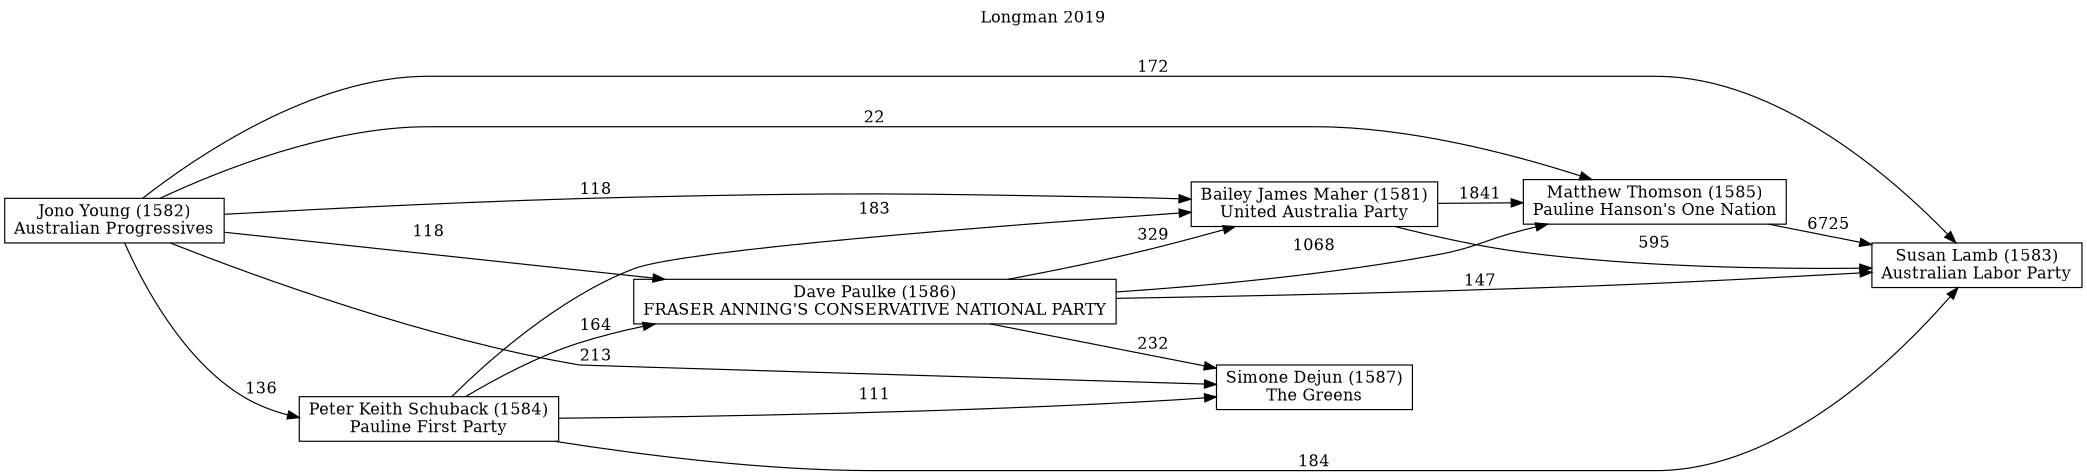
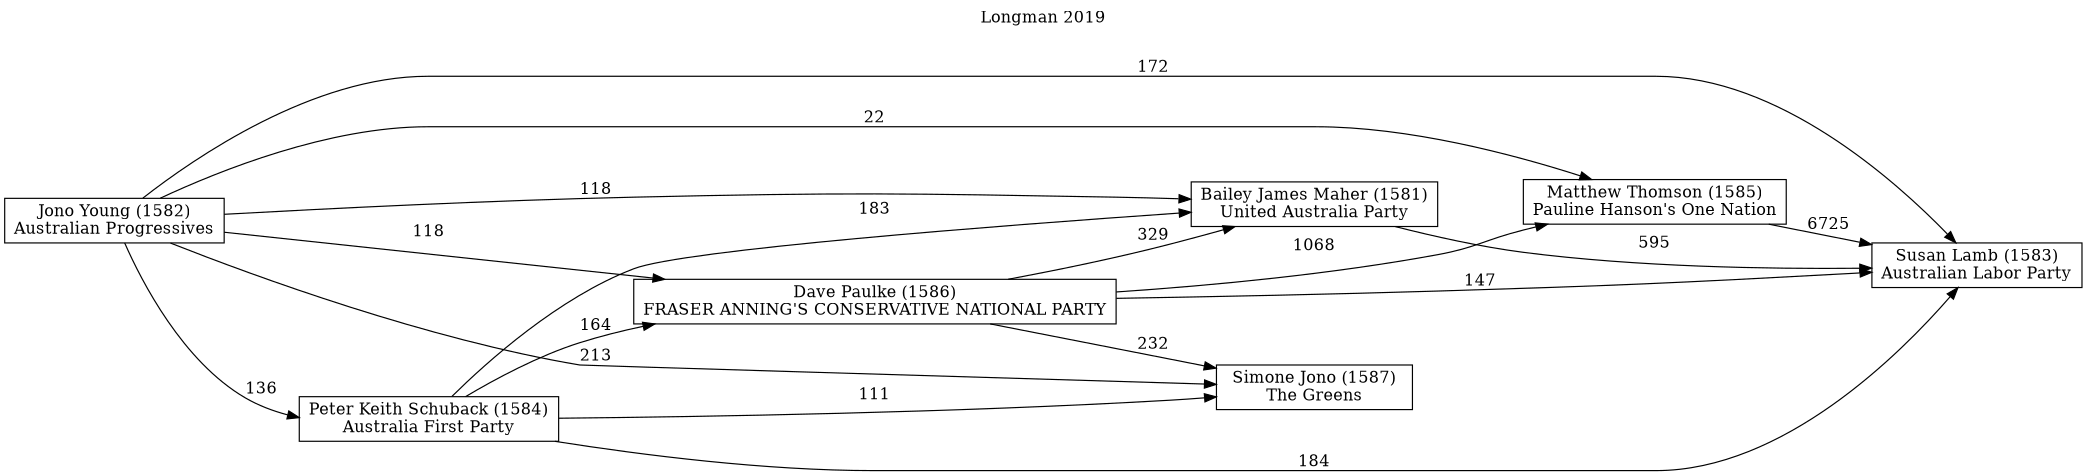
(1475, 203) -> none
(1314, 387) -> (1314, 387)
(429, 419) -> (429, 419)
